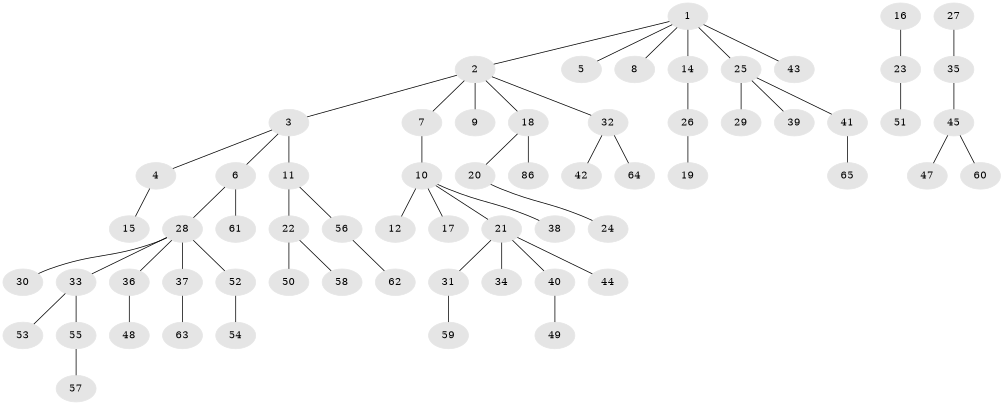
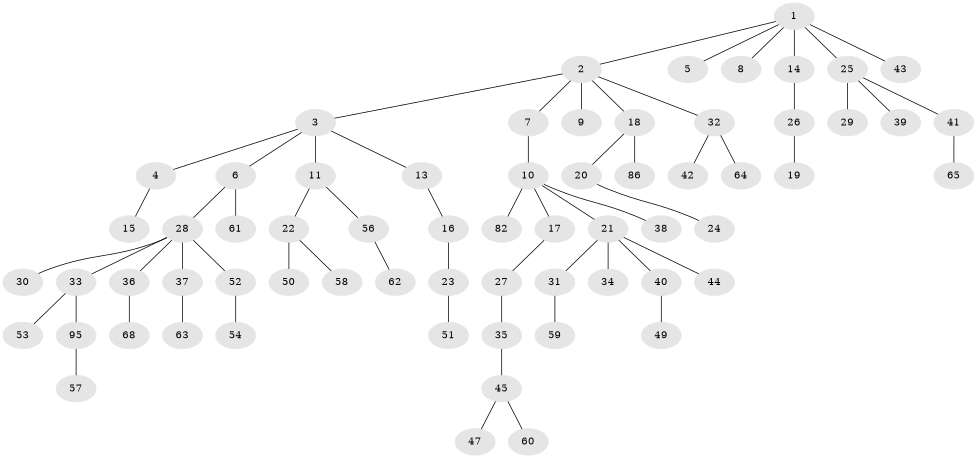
none -> (422, 176)
(395, 229) -> (502, 229)
none -> (528, 256)
(76, 335) -> (76, 335)
(129, 335) -> (129, 335)
